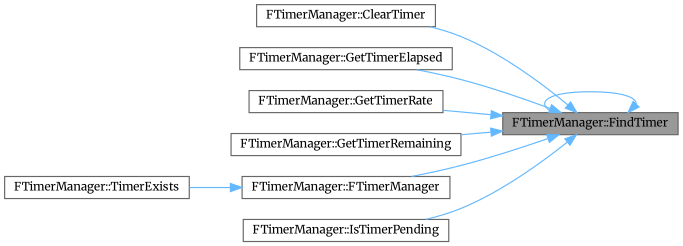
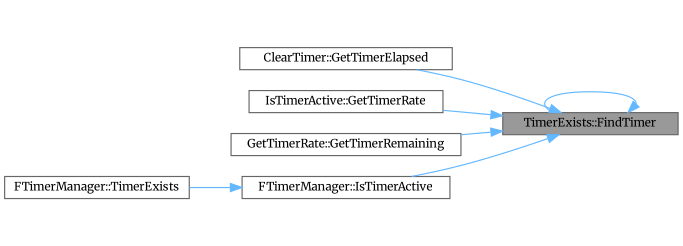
(346, 16) -> none
(346, 59) -> (346, 59)
(346, 102) -> (346, 102)
(590, 124) -> (590, 124)
(346, 145) -> (346, 145)
(346, 188) -> (346, 188)
(346, 230) -> none
